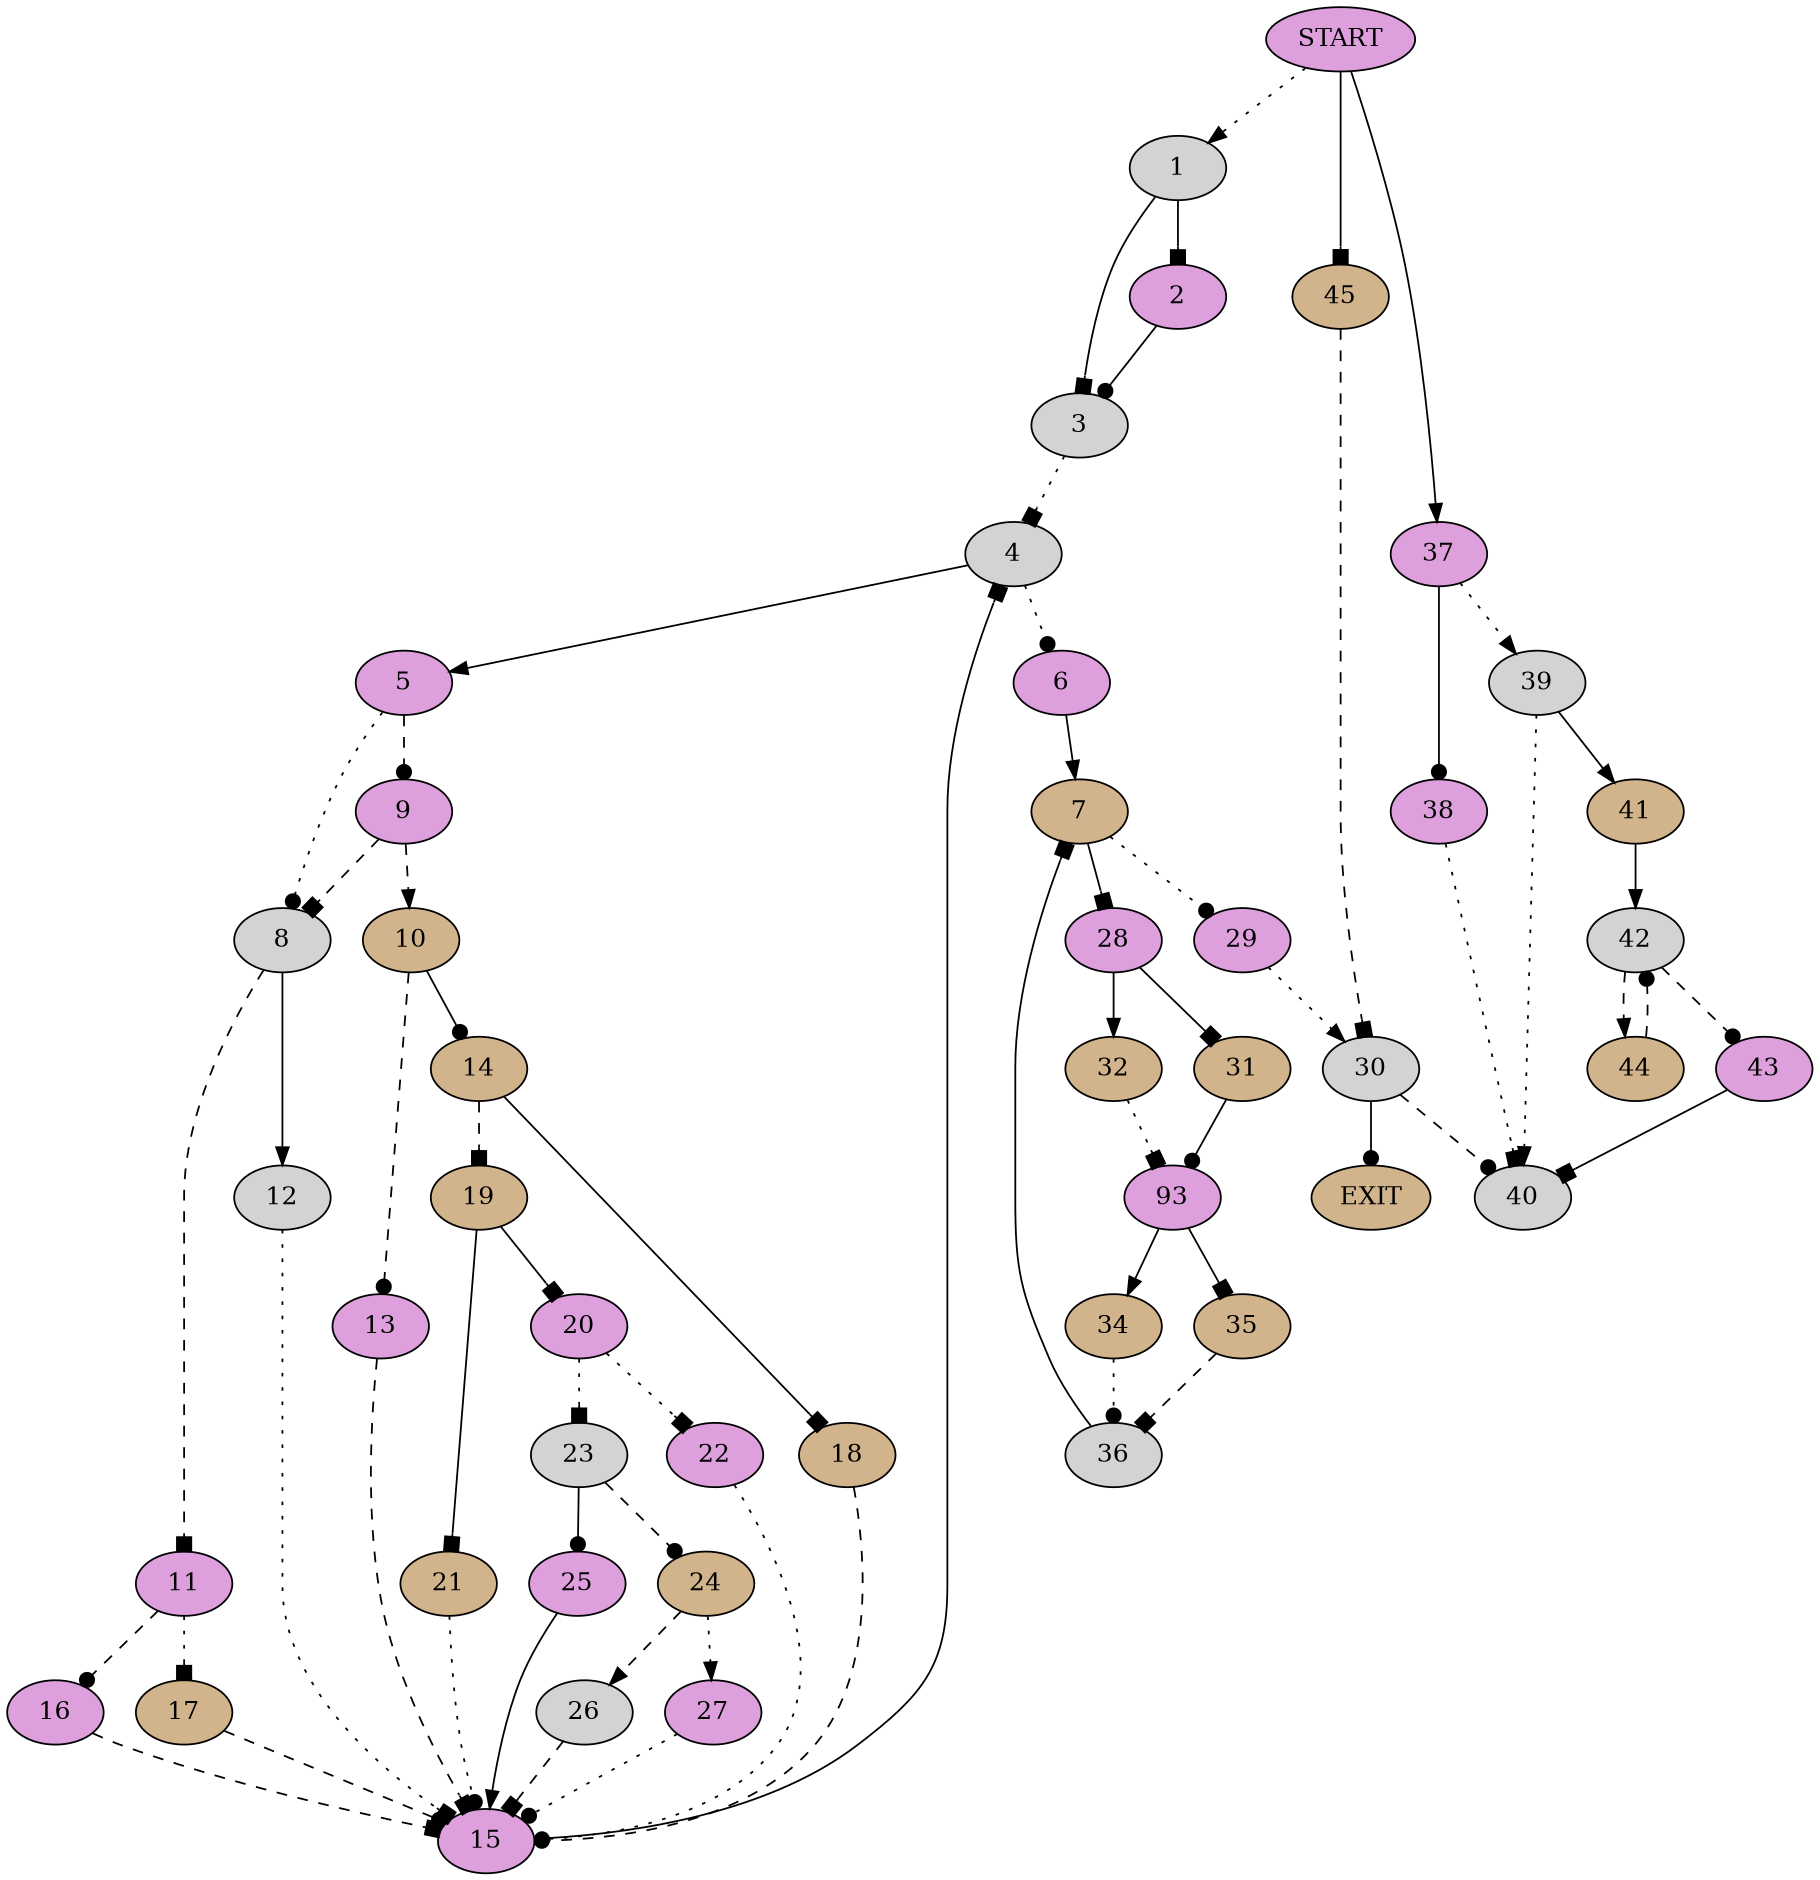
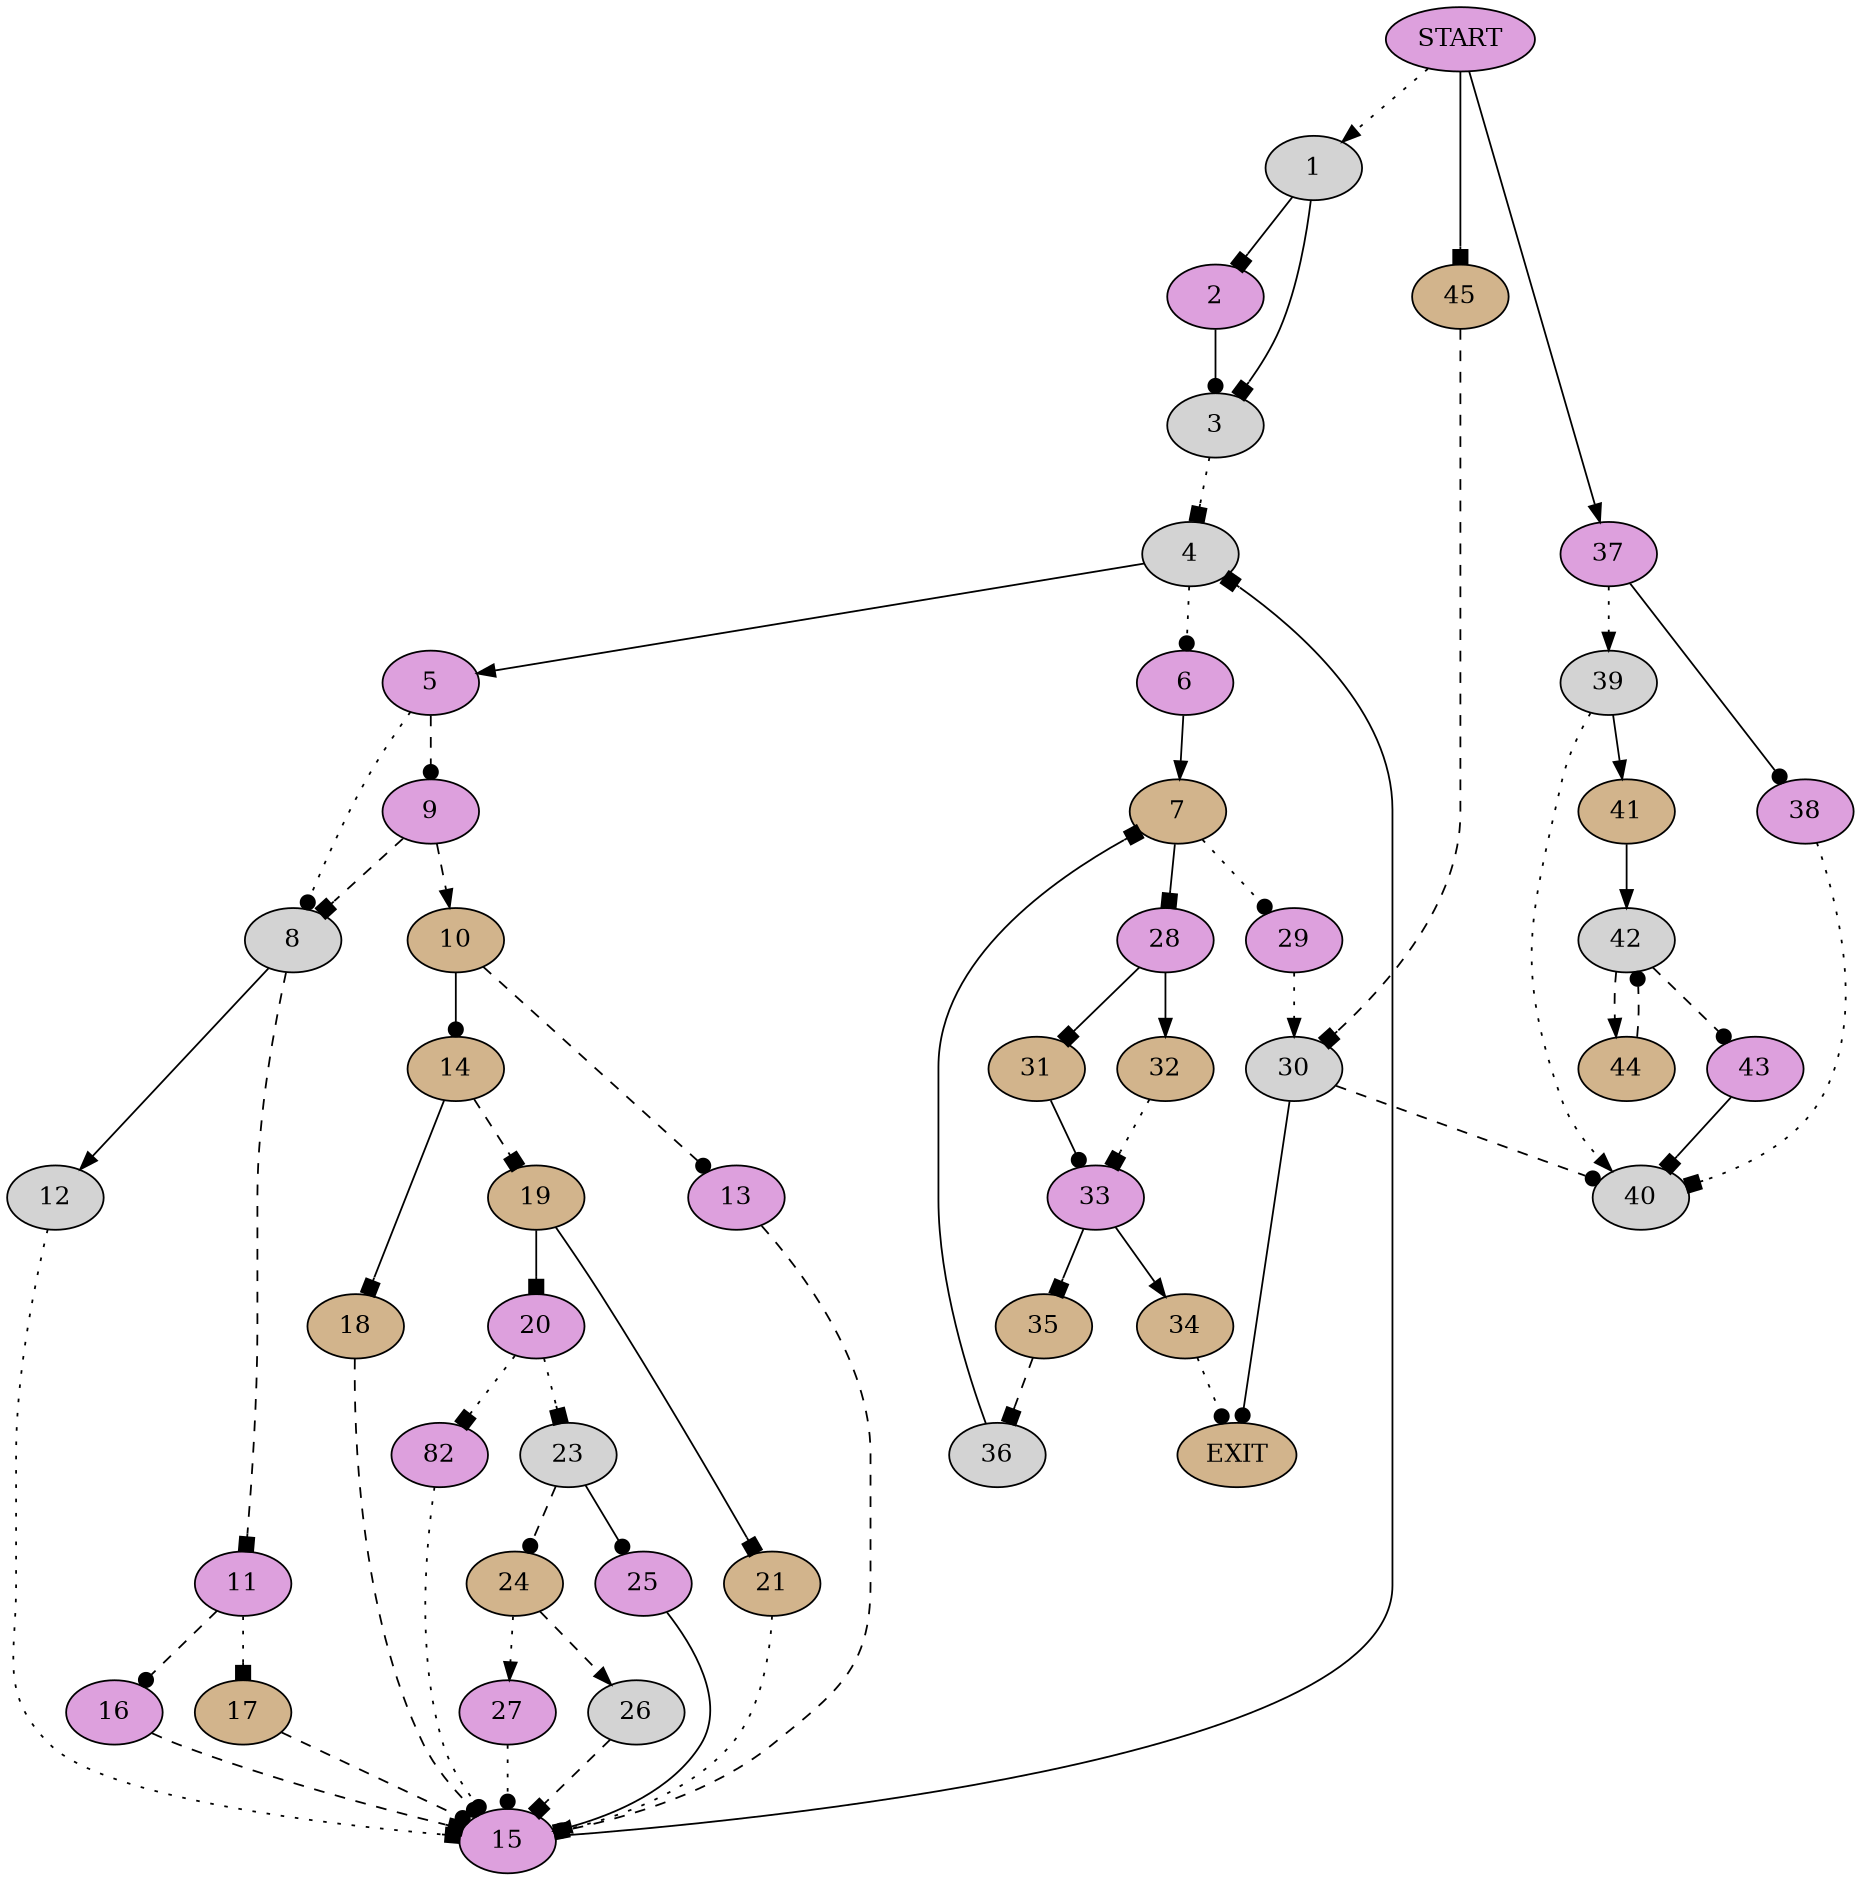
(1173, 1198) -> (1096, 1198)
(1114, 1384) -> (1208, 1383)
(715, 1455) -> (440, 1455)
